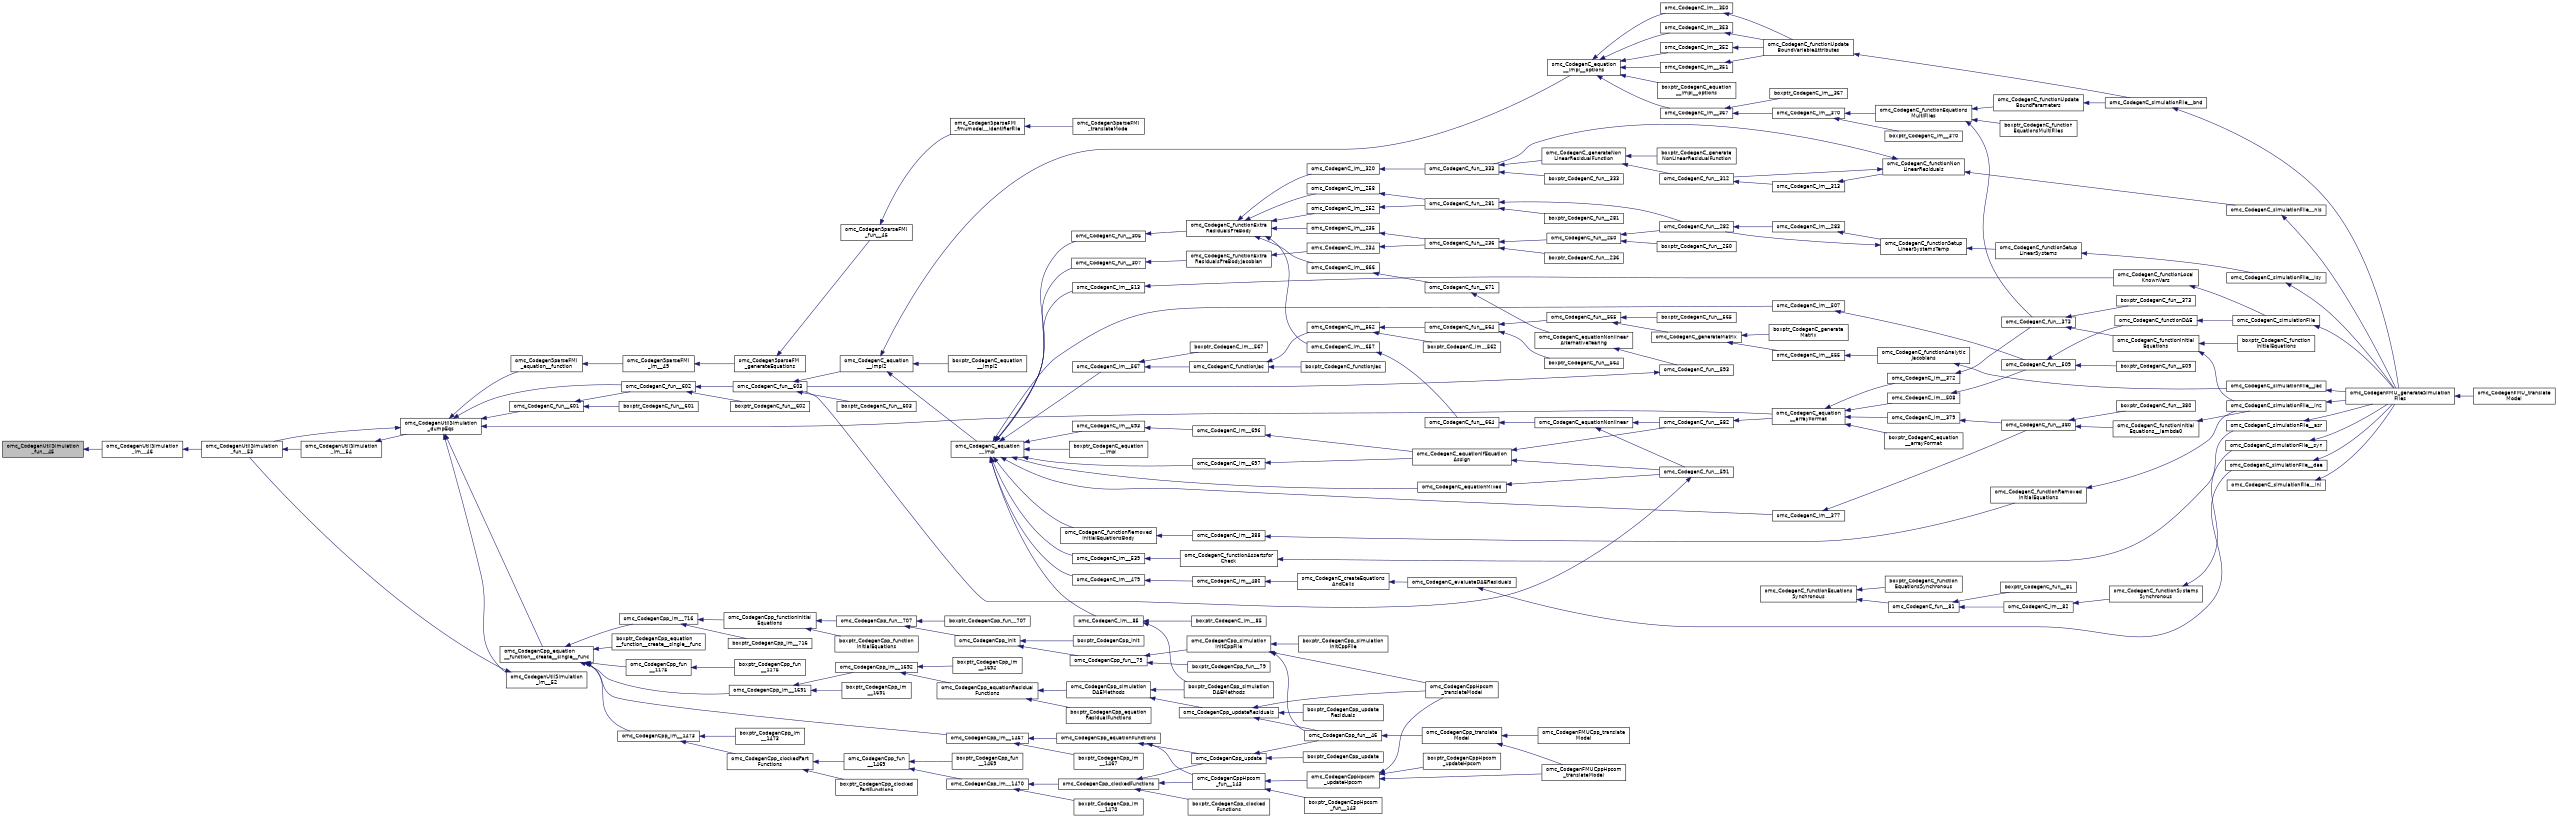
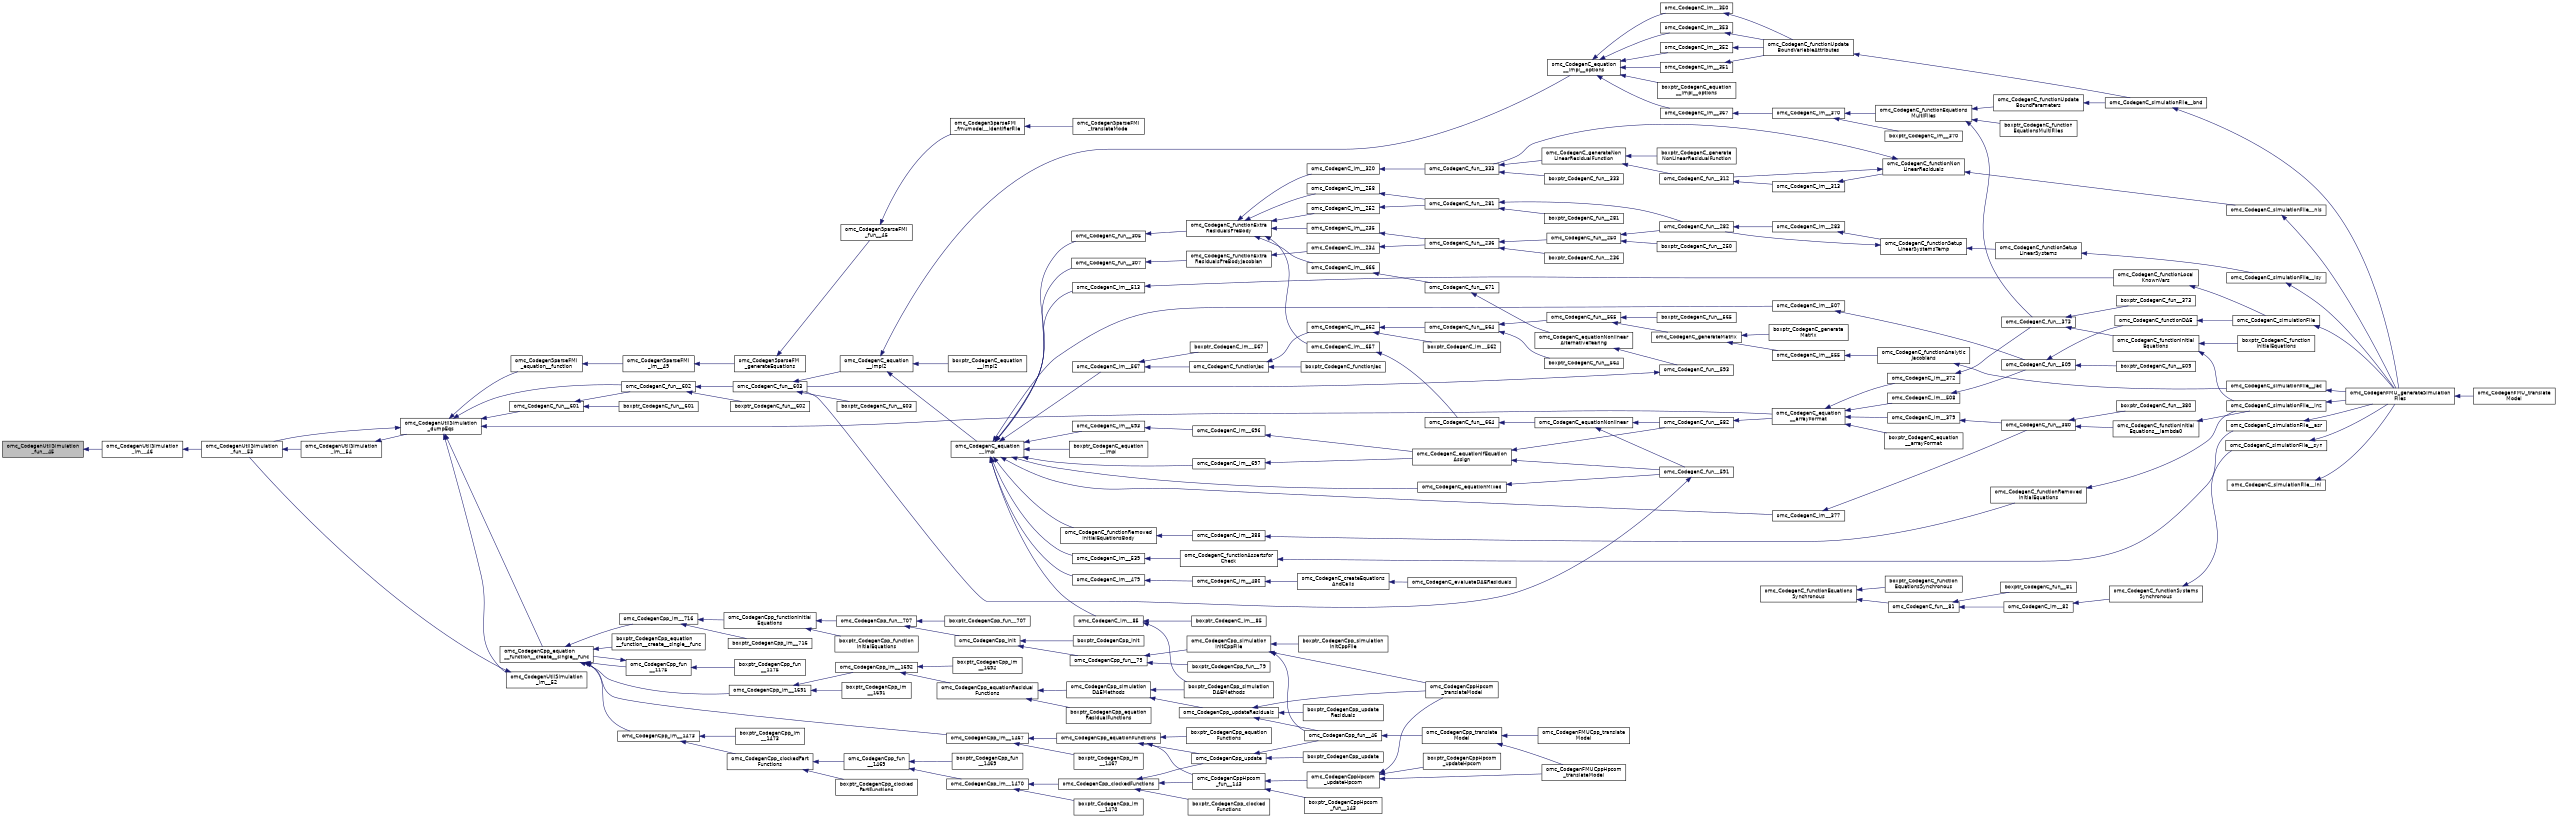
(1809, 93) -> none
(2276, 465) -> none
none -> (607, 658)
none -> (1229, 736)
